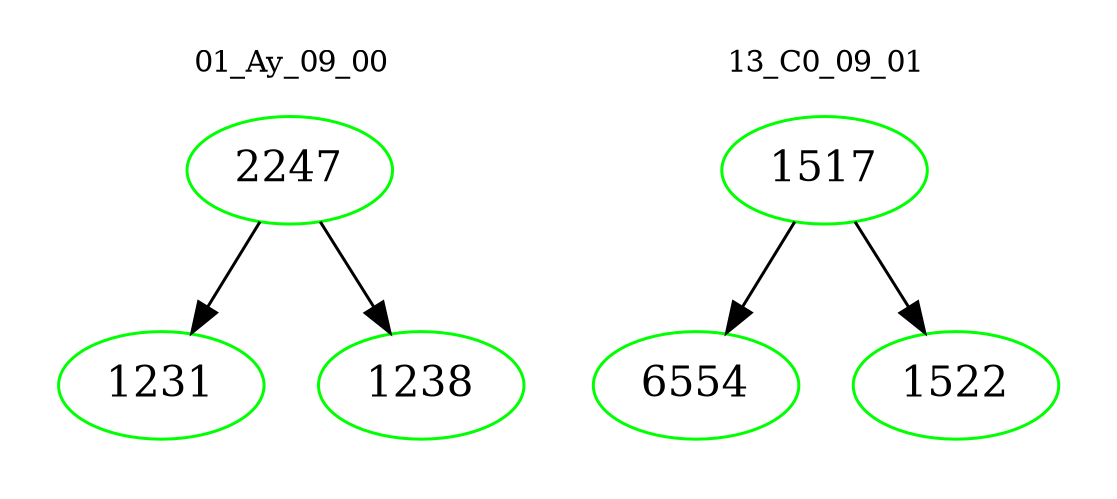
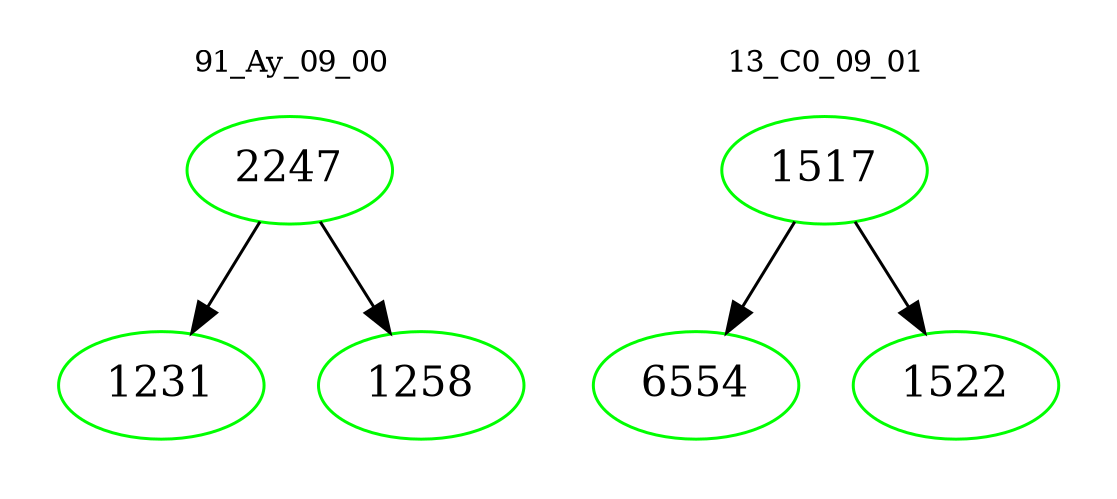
(291, 64) -> (291, 64)
(421, 385) -> (421, 385)
